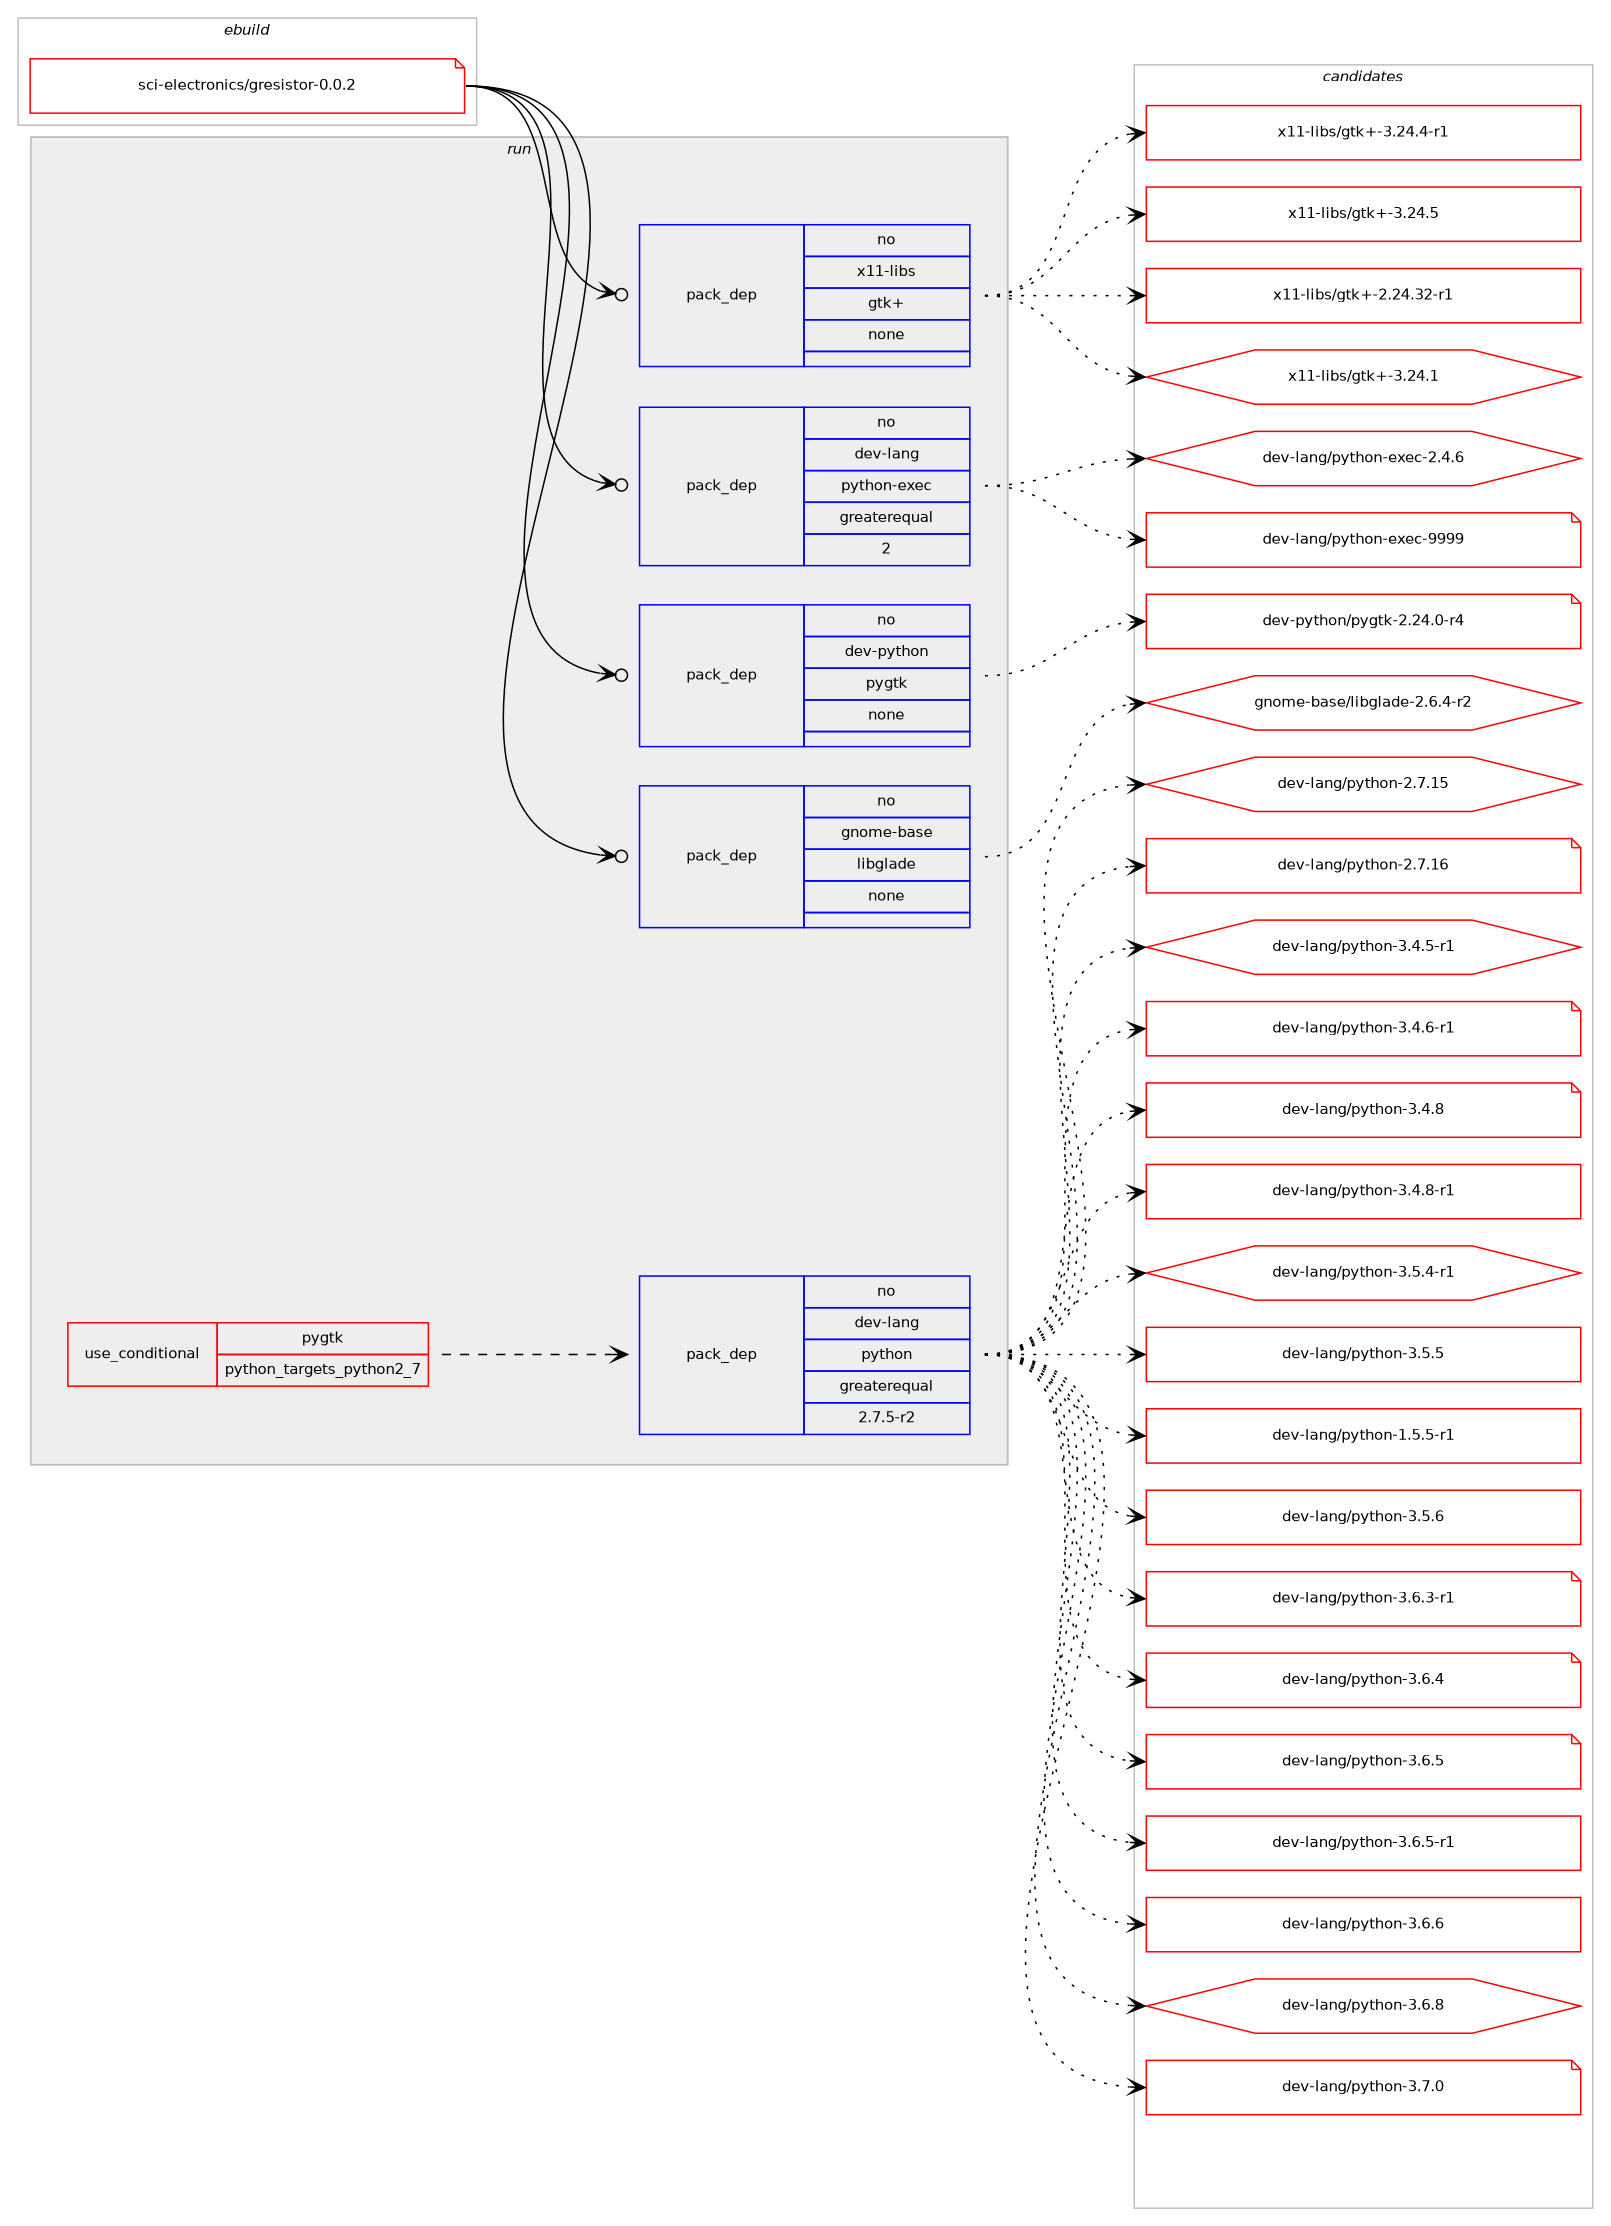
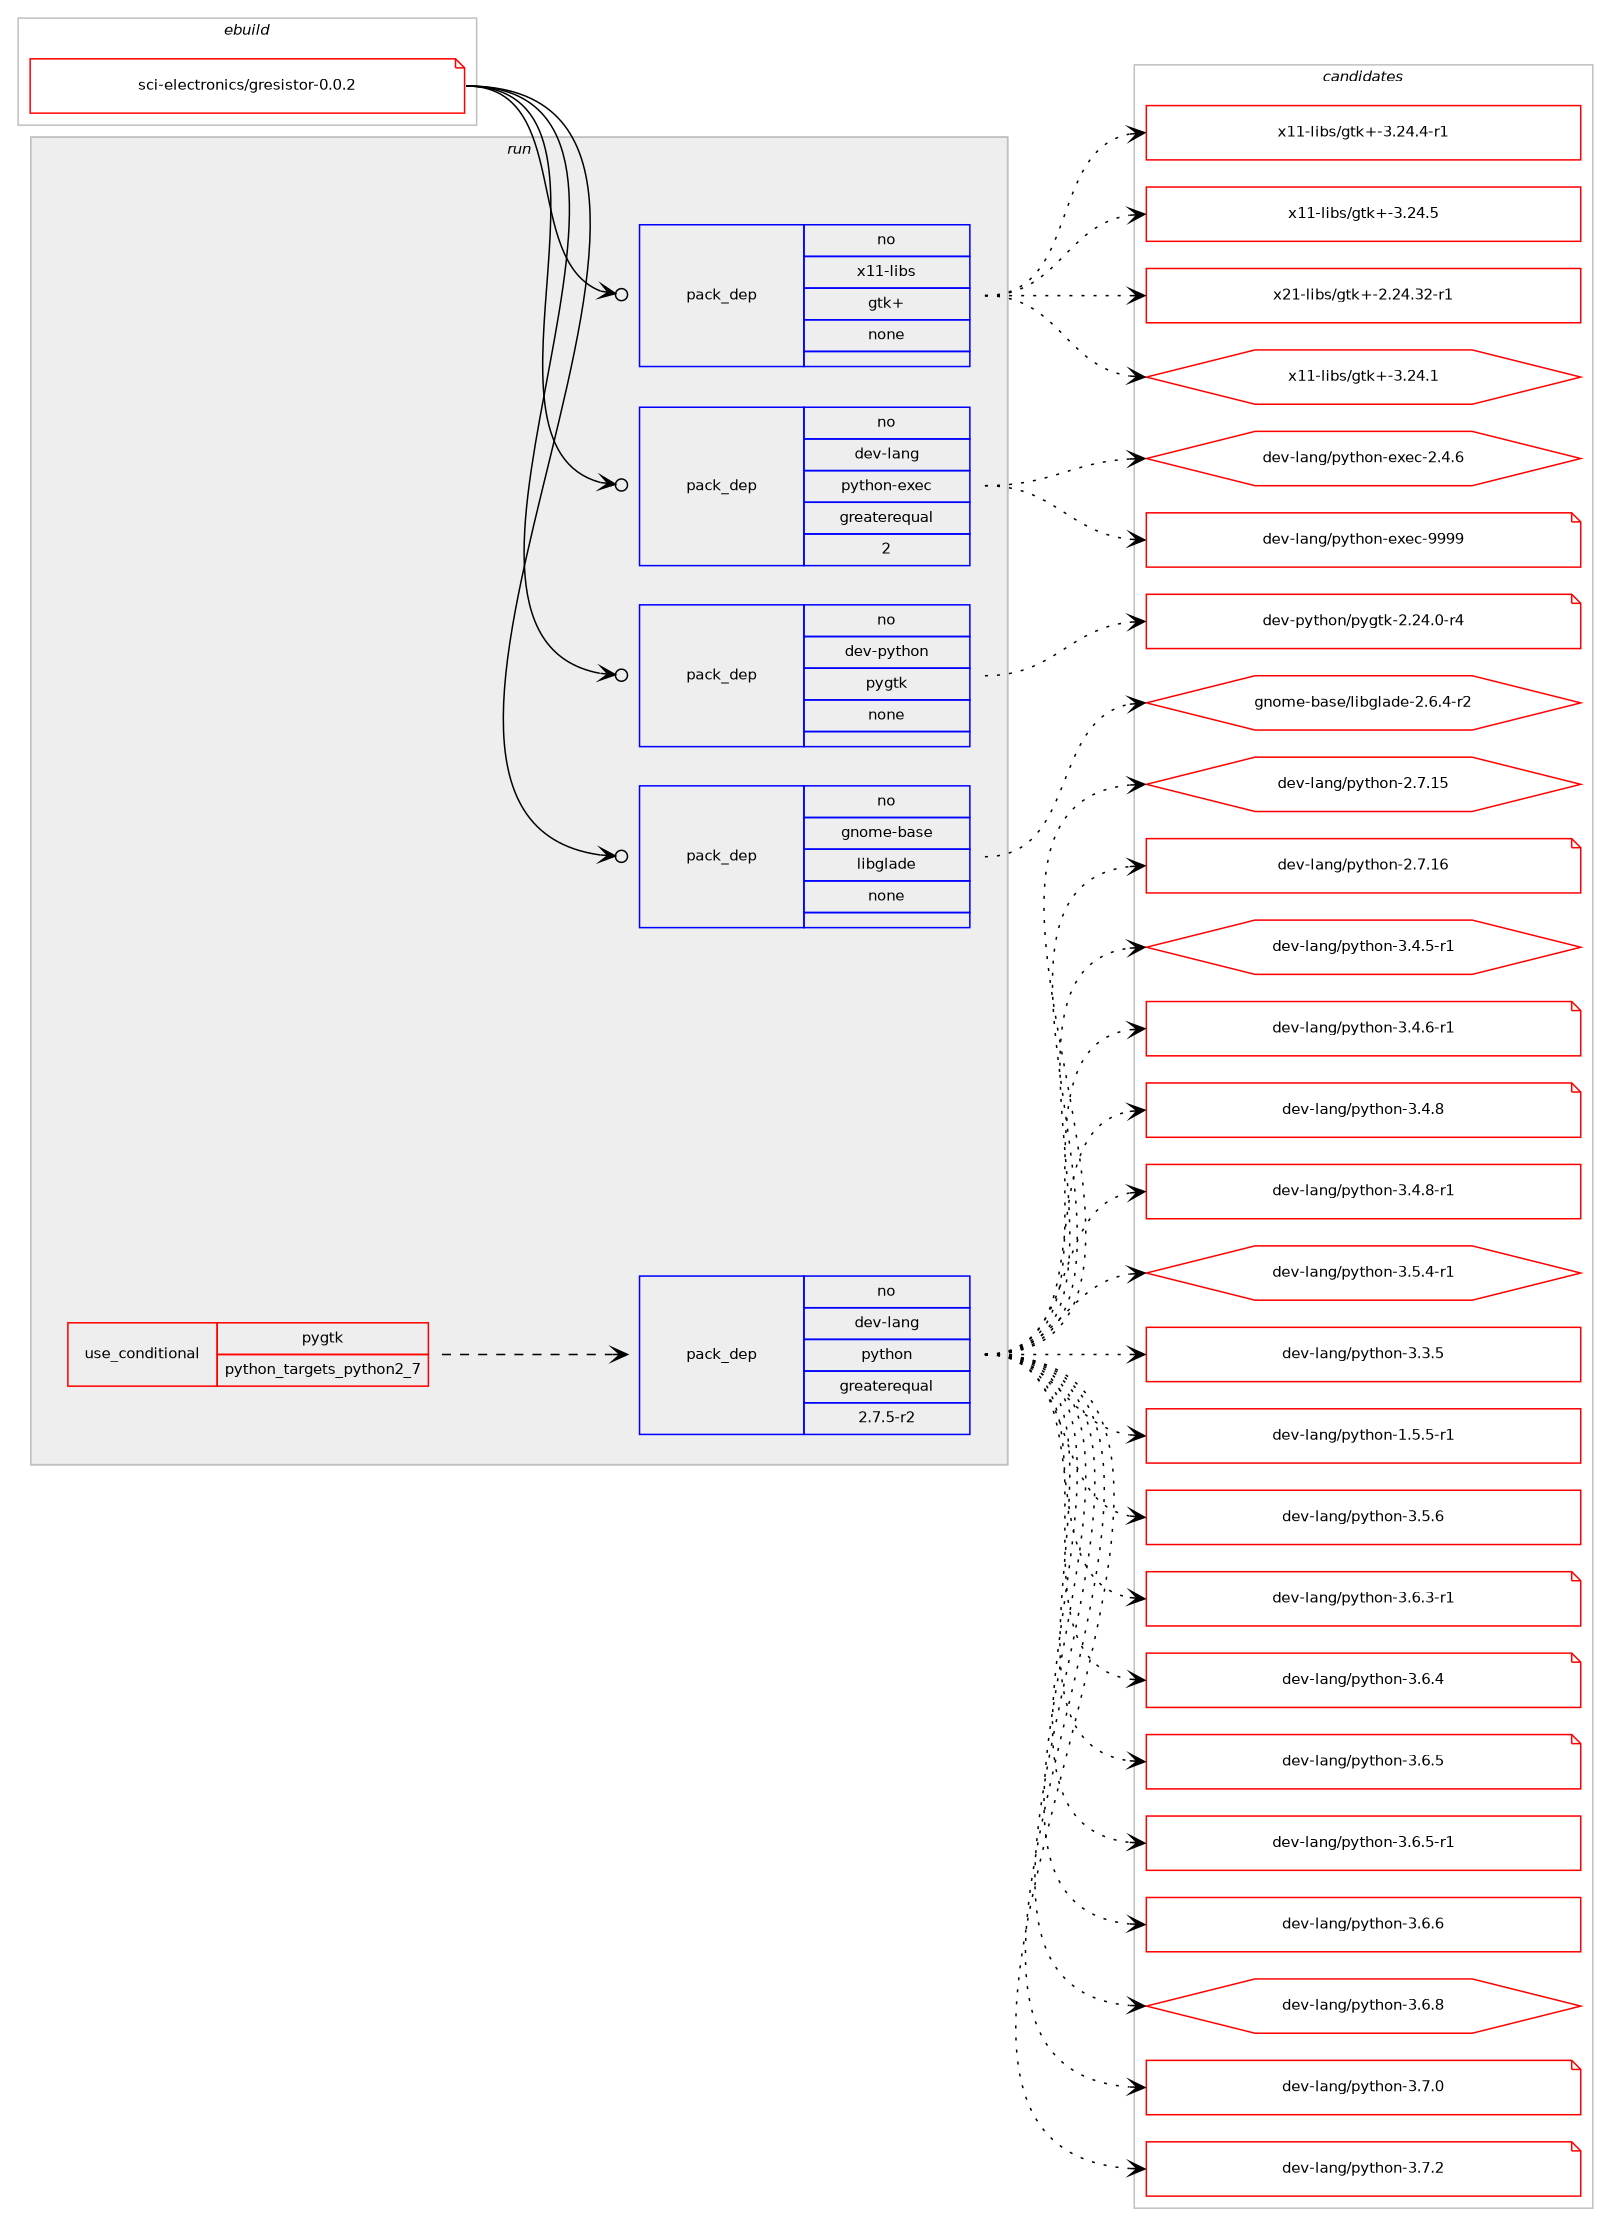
(1364, 296) -> (1364, 296)
(1364, 1354) -> (1364, 1354)
none -> (1364, 2169)
